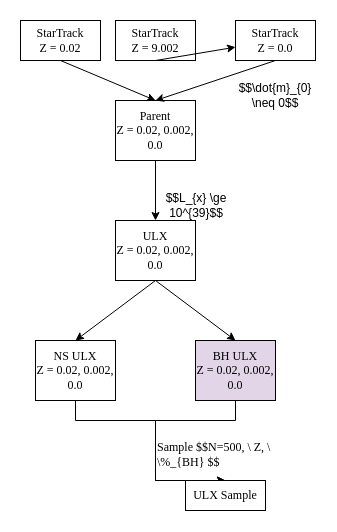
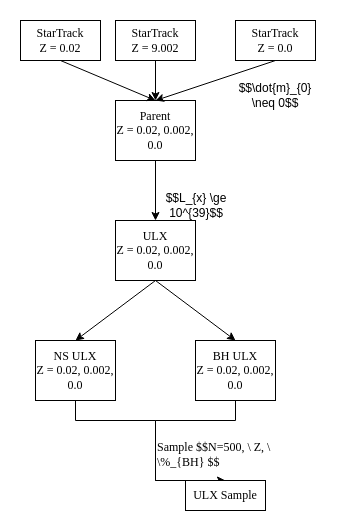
(192, 54) -> (156, 77)
(236, 371) -> (236, 371)
(236, 401) -> (222, 481)
